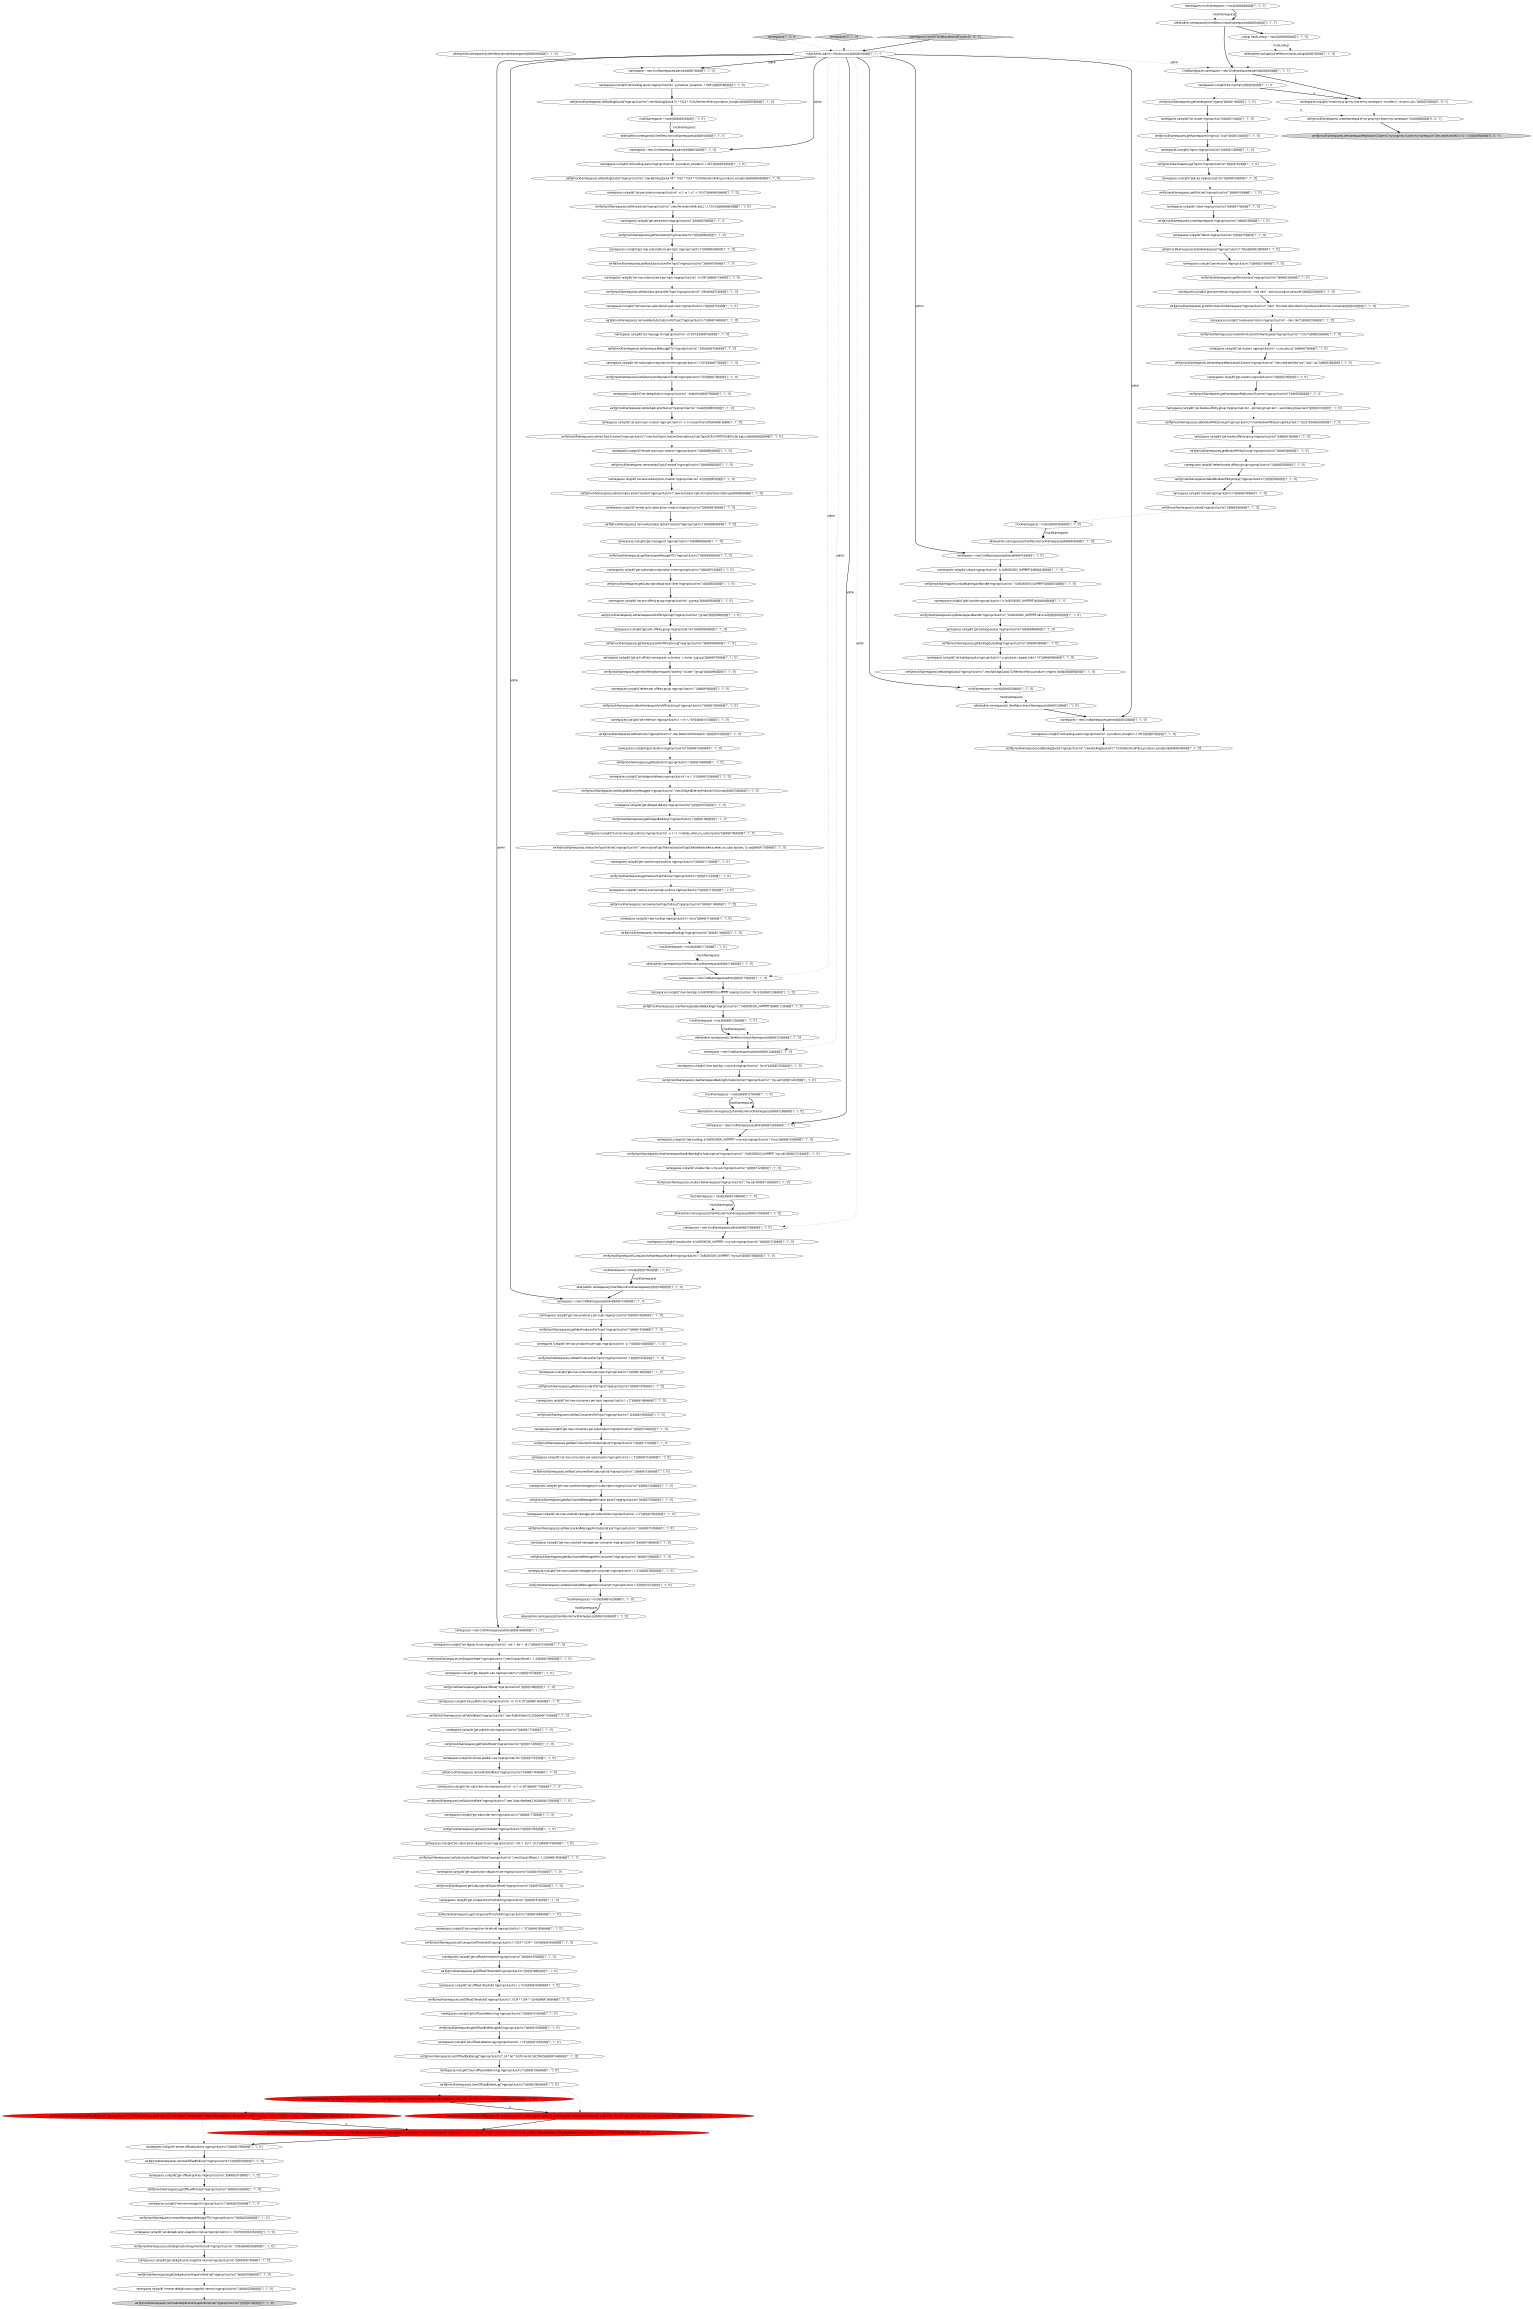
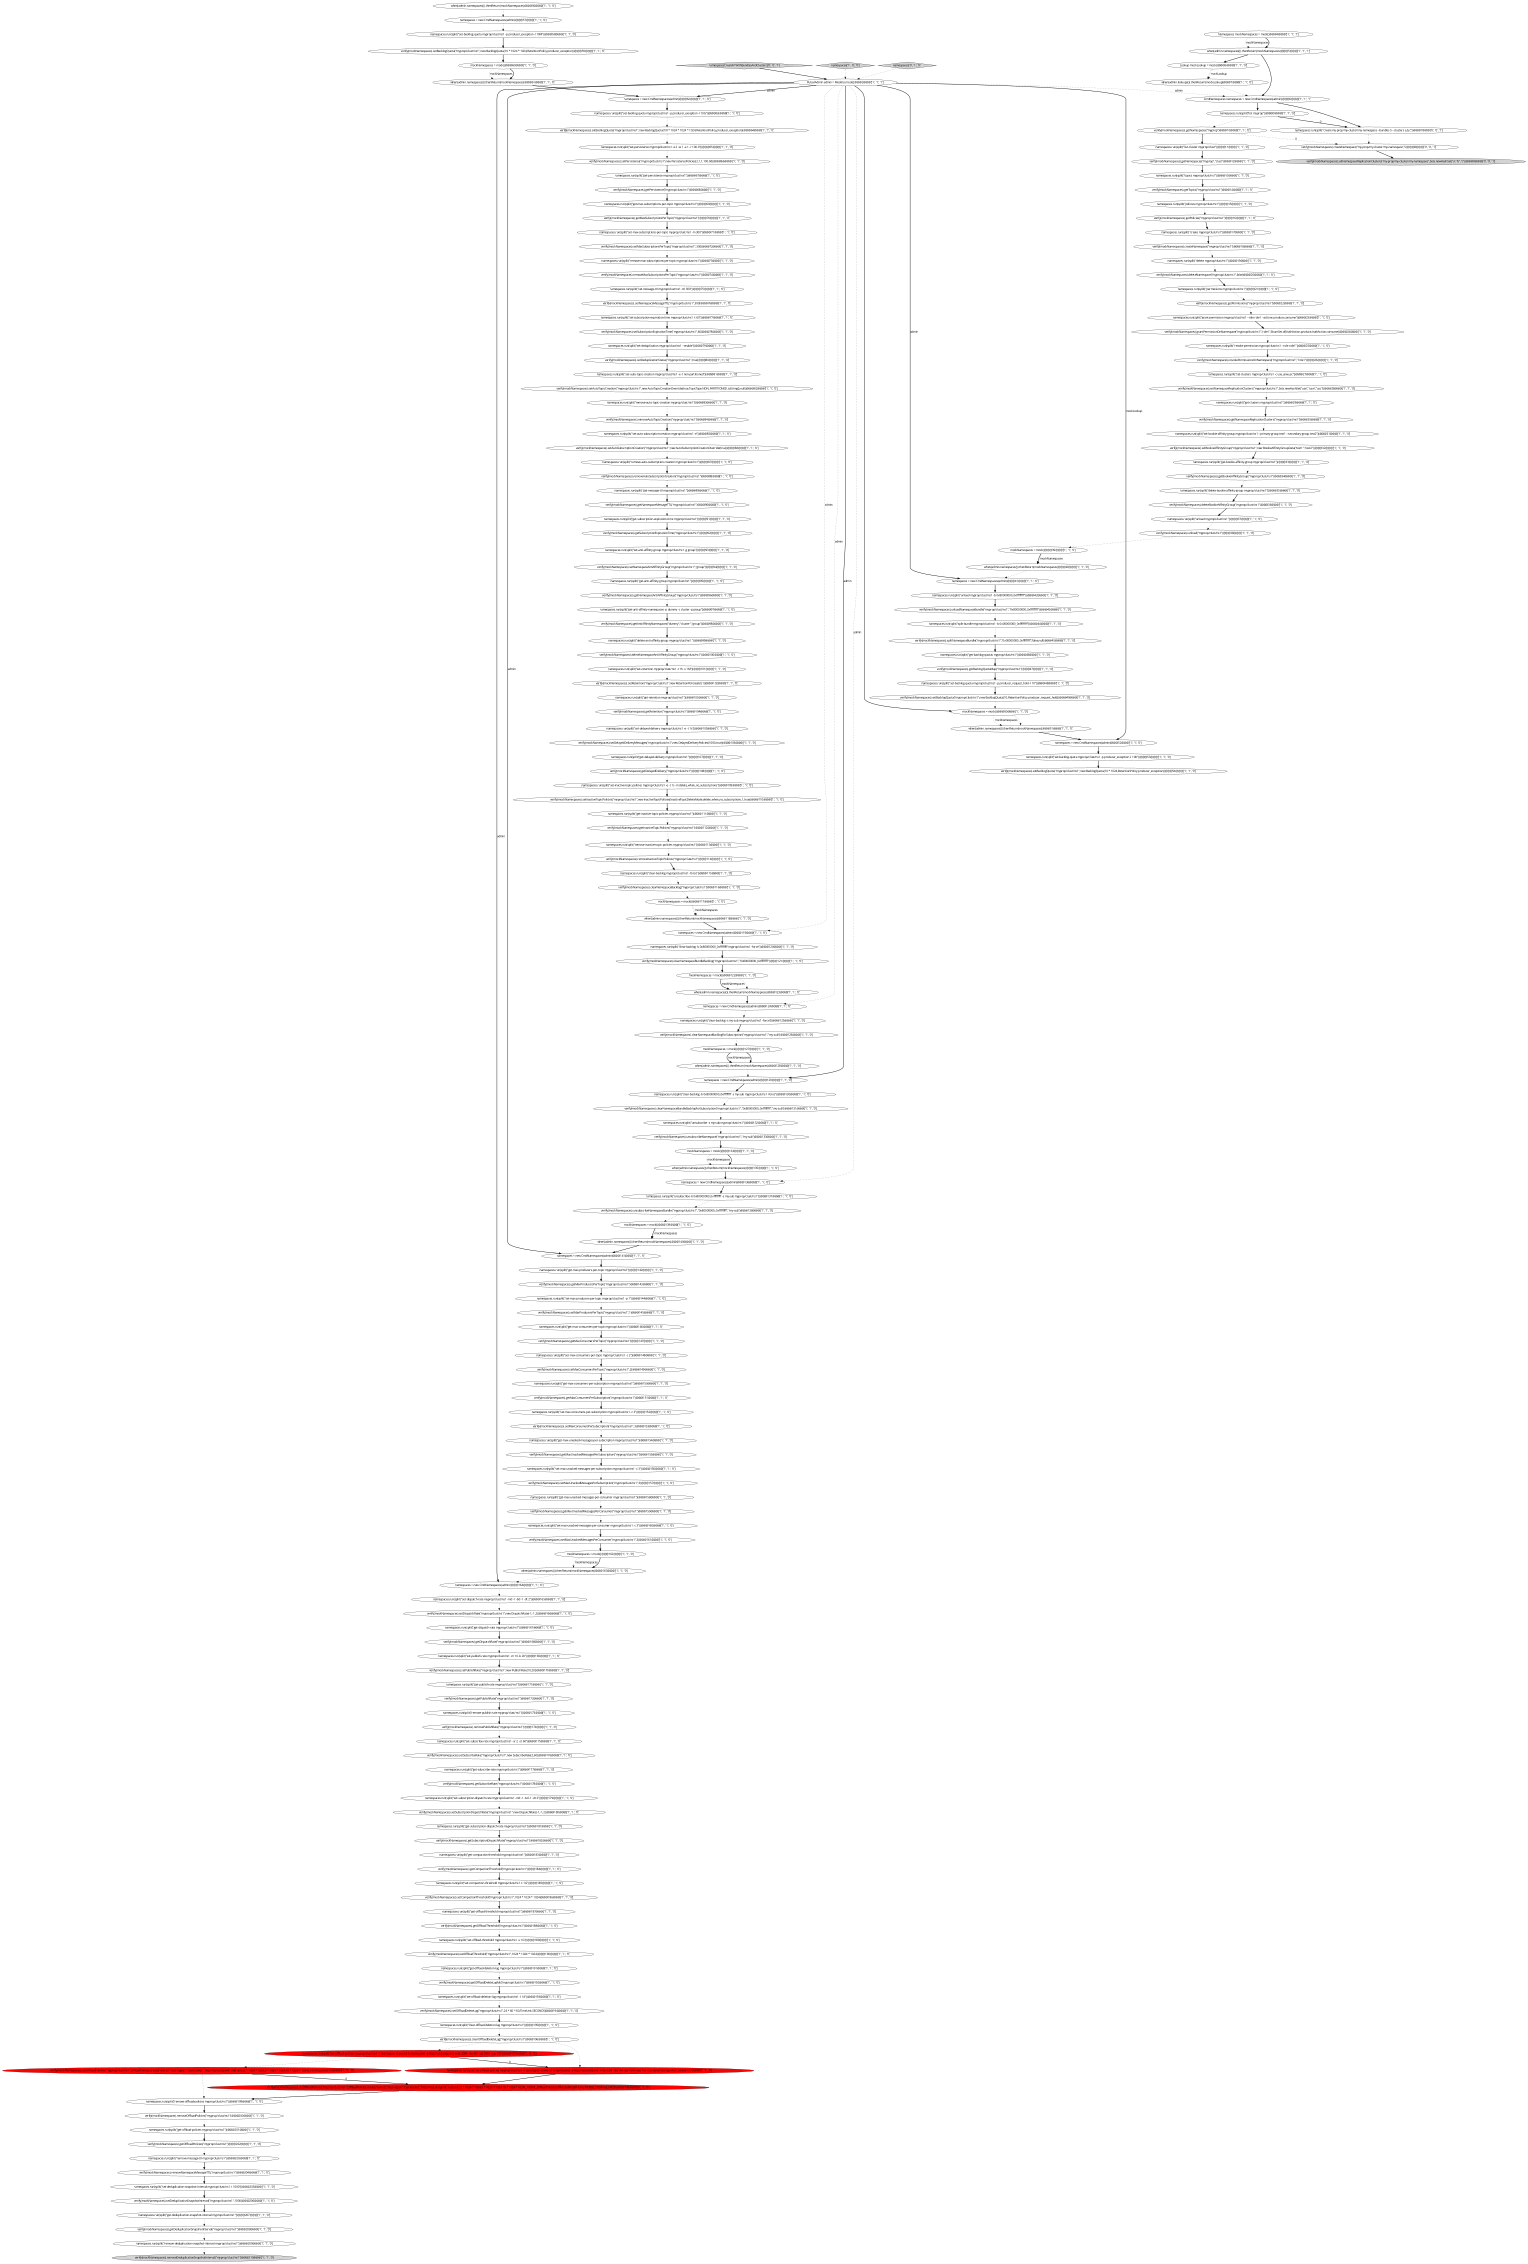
(759, 62) -> none
(1135, 386) -> (1134, 411)
